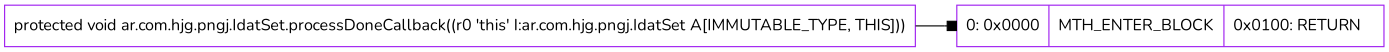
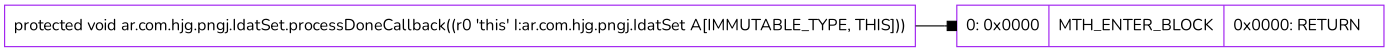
(1304, 25) -> (1304, 25)
